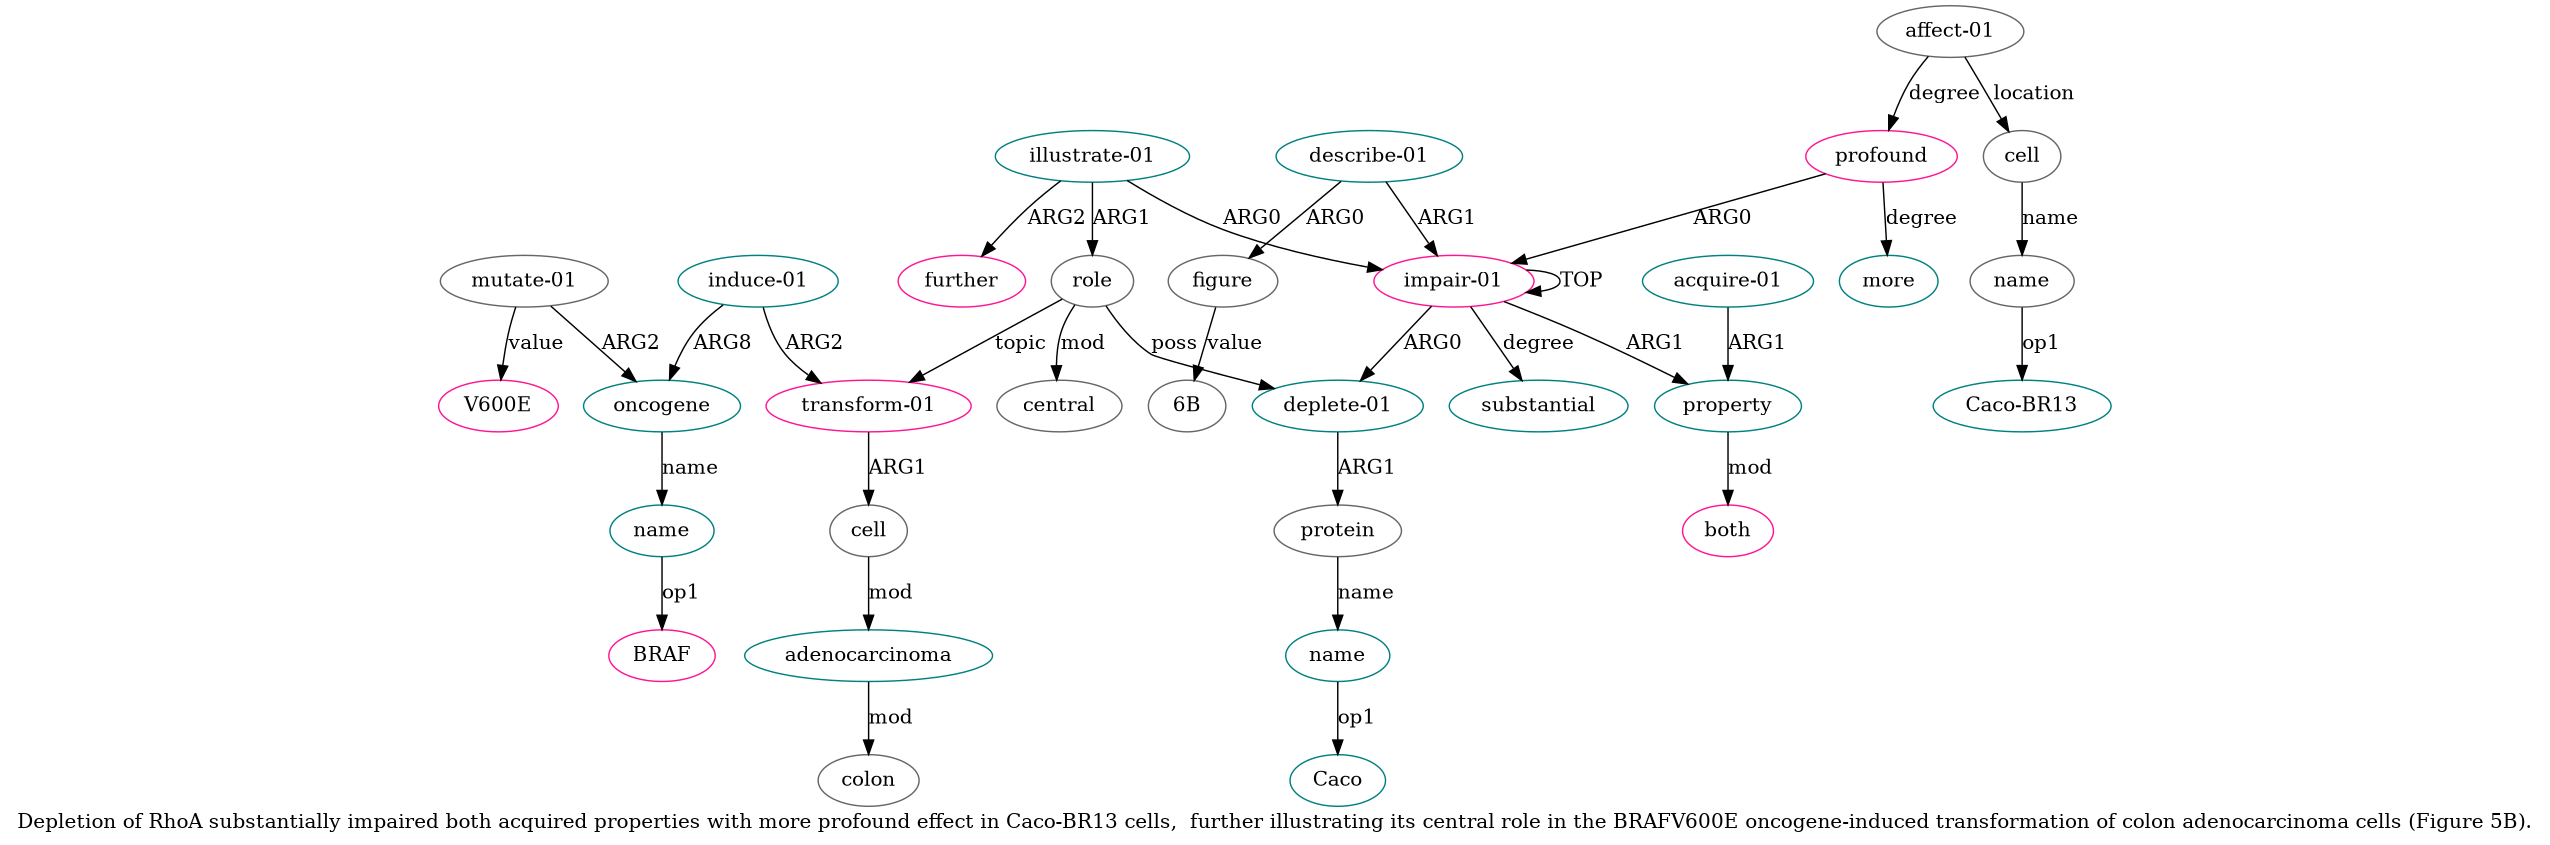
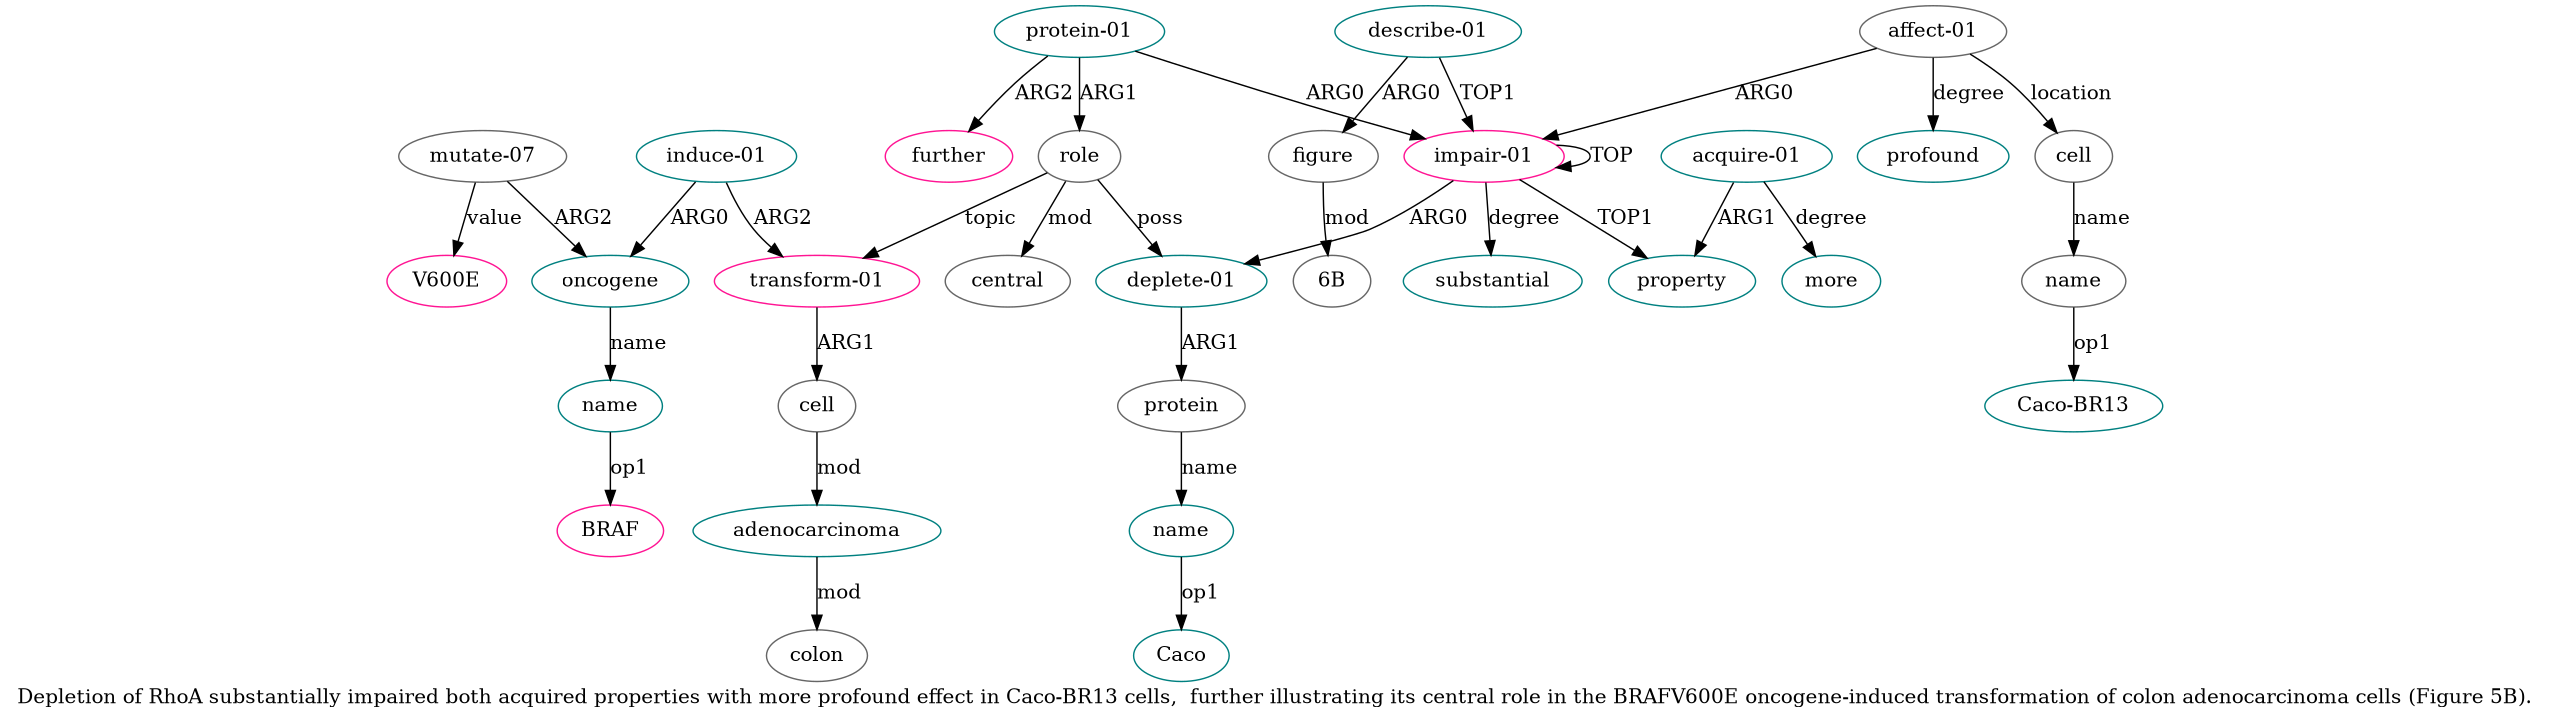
(1092, 156) -> (1080, 32)
(1881, 156) -> (1933, 156)
(1885, 212) -> (1786, 213)
(1676, 216) -> (1717, 92)
(1447, 219) -> (1488, 94)
(524, 281) -> (483, 156)
(723, 344) -> (700, 219)
(1235, 344) -> (1347, 219)
(1656, 344) -> (1626, 219)
(1728, 531) -> none
